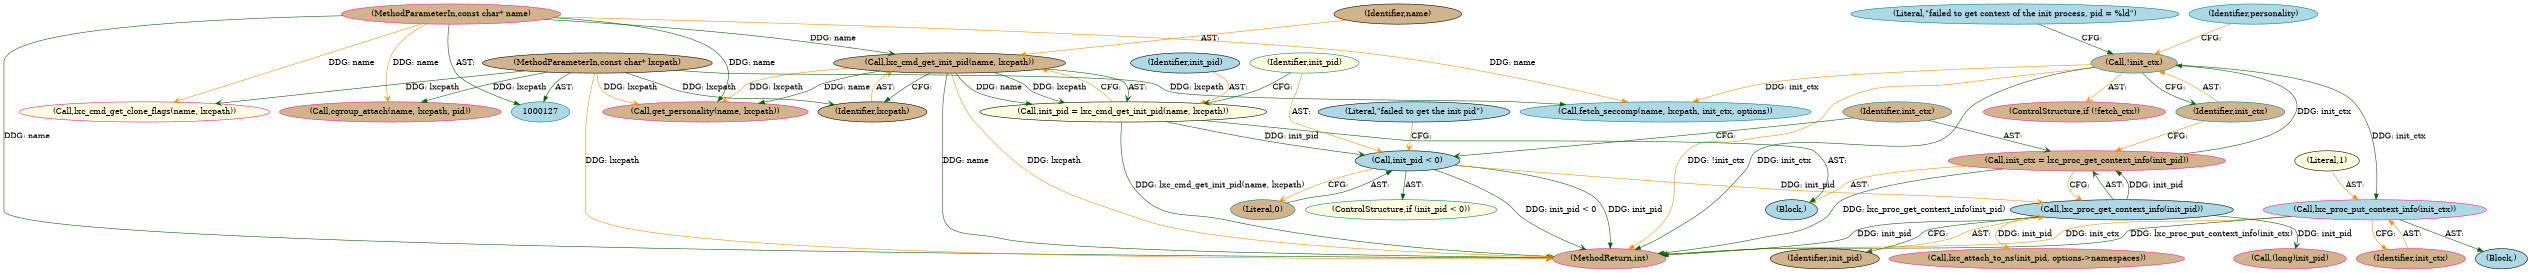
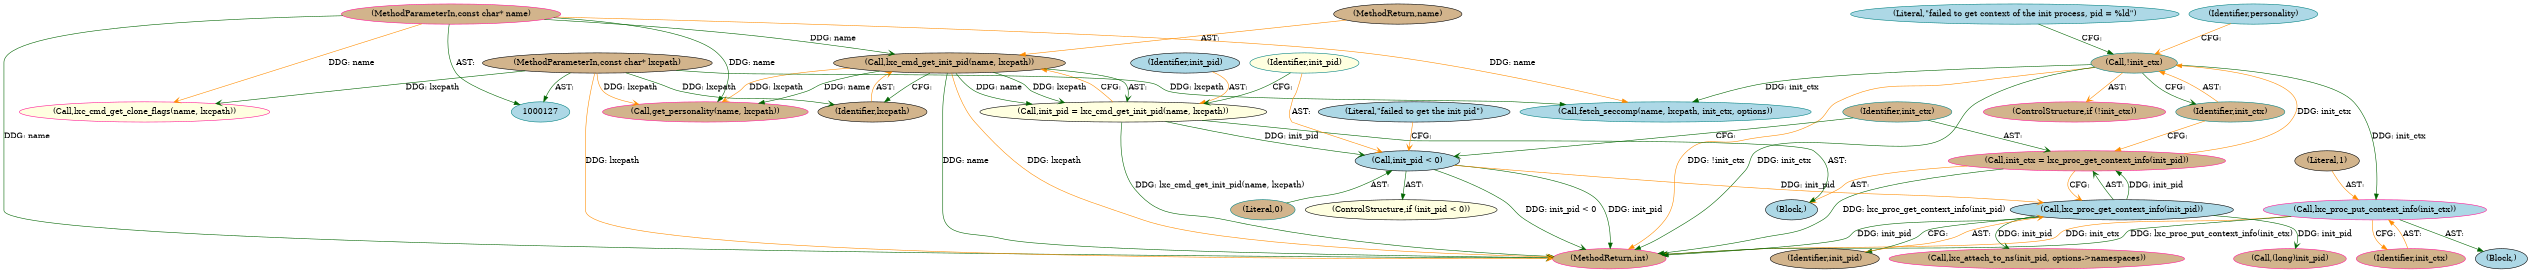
(1398, 14) -> (1398, 14)
(1894, 72) -> (1894, 72)
(2296, 107) -> (2296, 107)
(390, 112) -> none
(2074, 112) -> (2074, 112)
(2327, 161) -> (2327, 161)
(1328, 181) -> none
(1401, 210) -> (1401, 210)
(2001, 227) -> (2001, 227)
